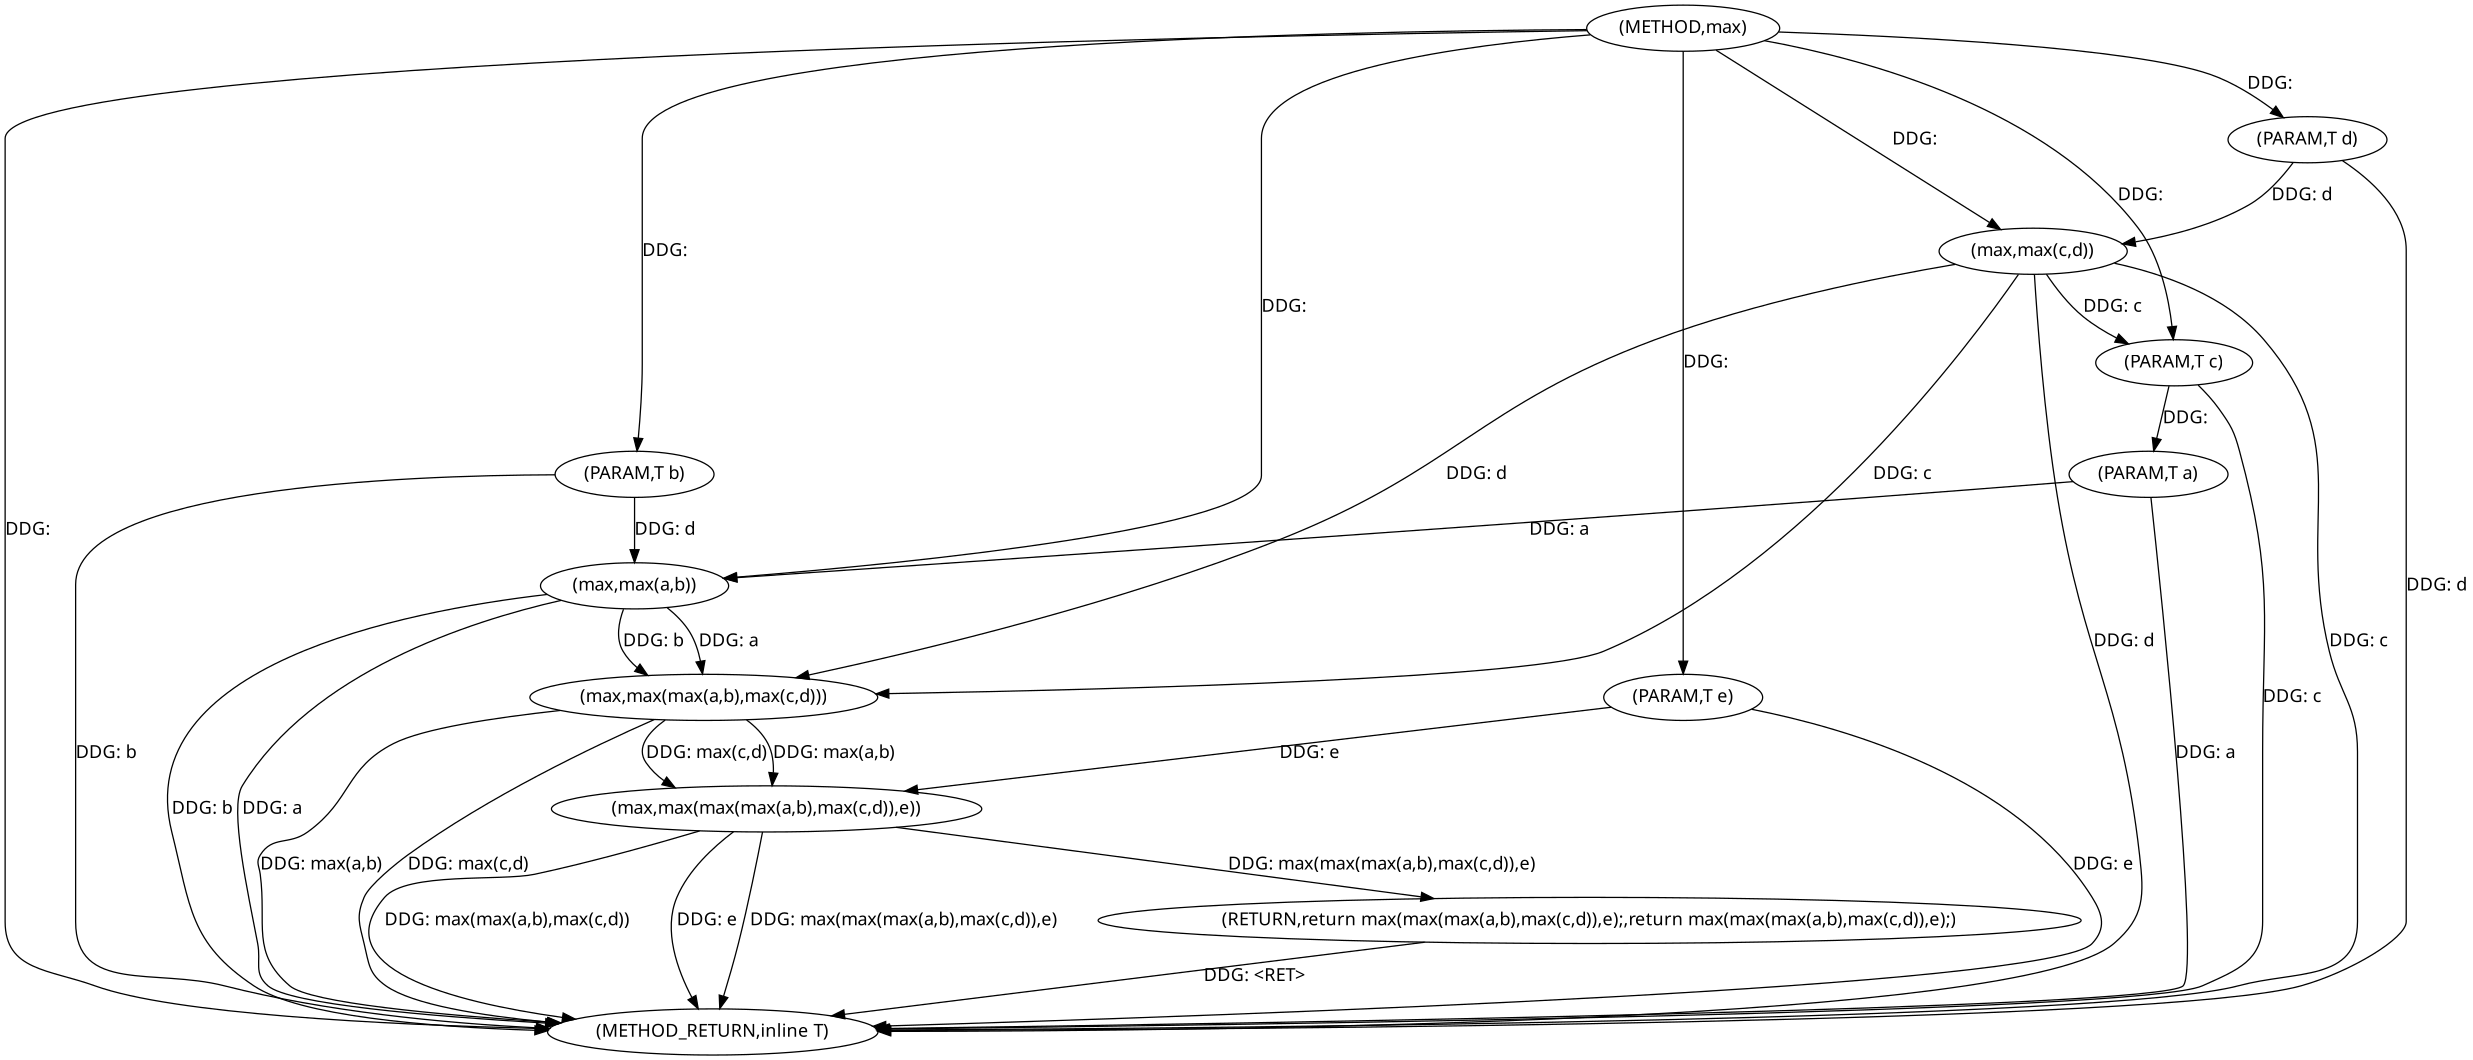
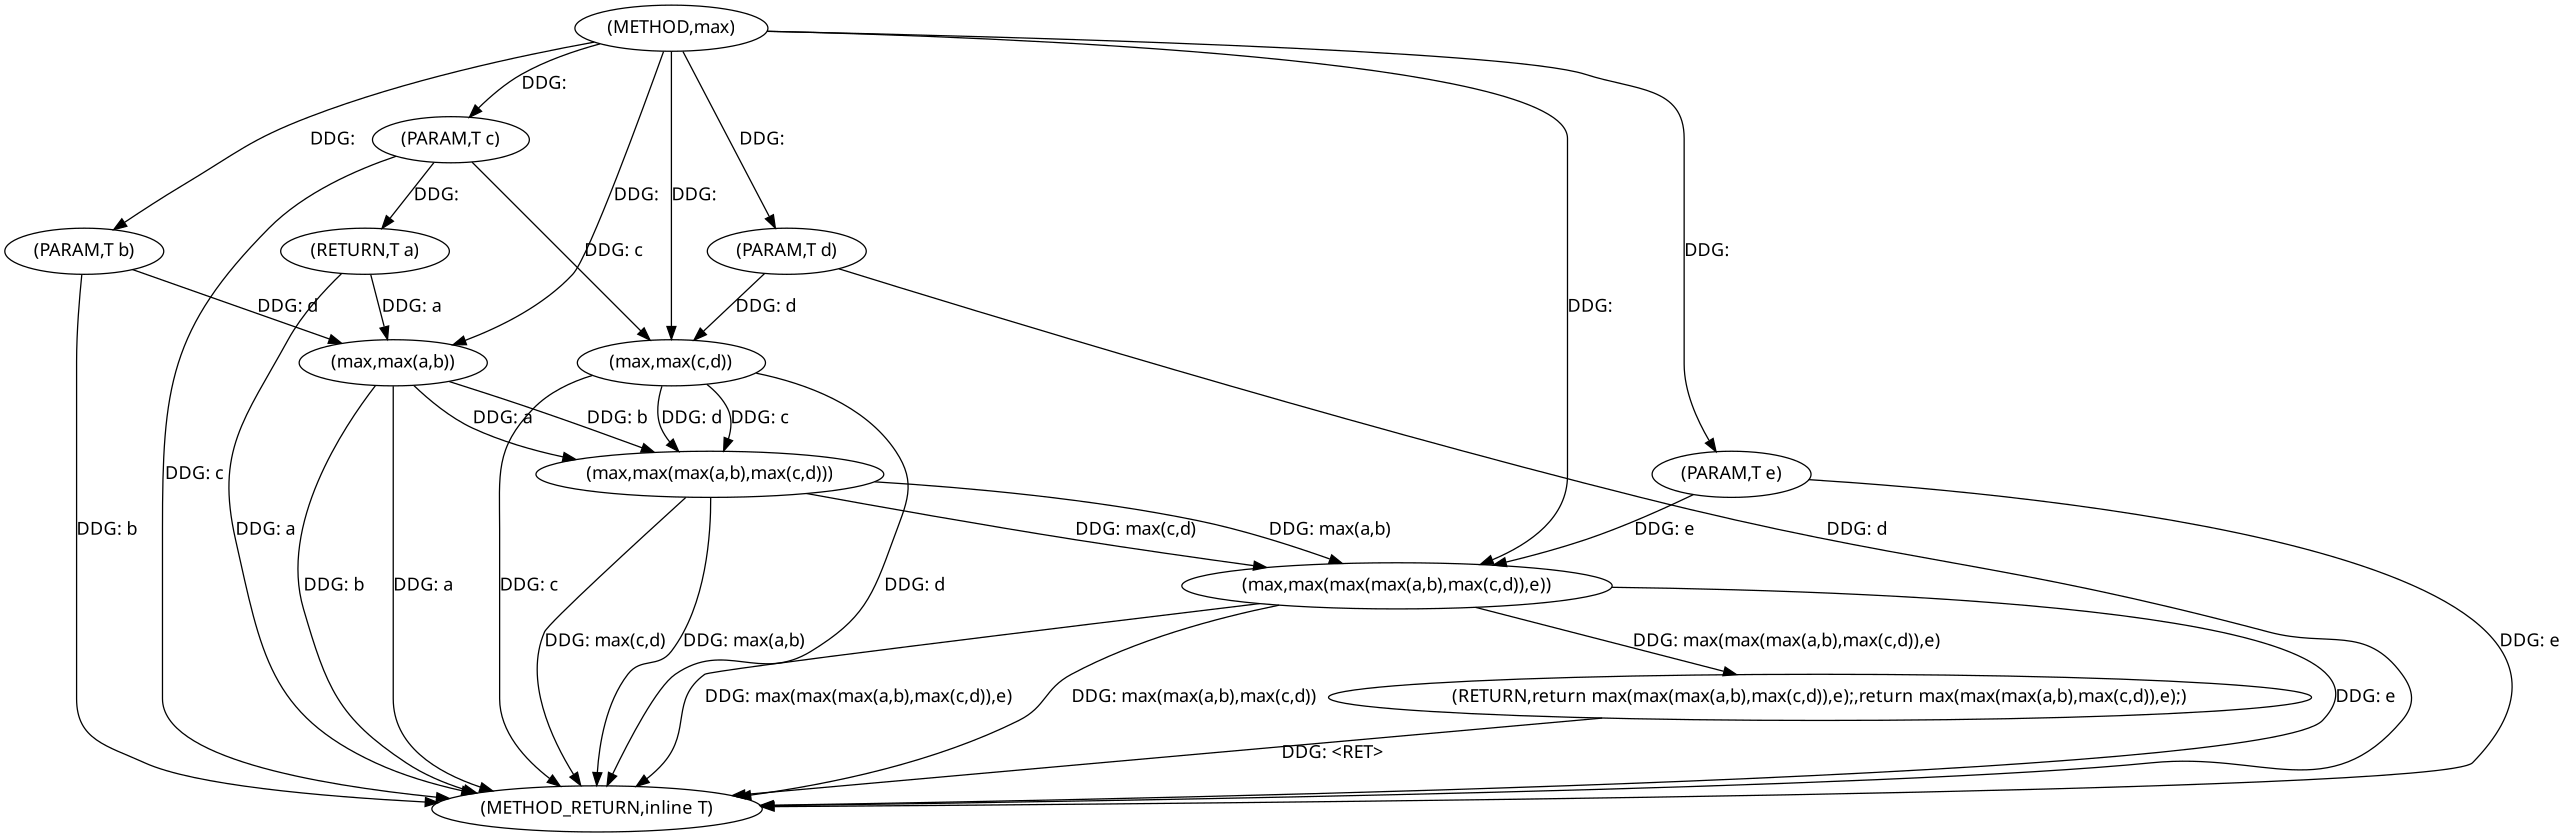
(120, 102) -> (1403, 76)
(2077, 311) -> (557, 247)
(2149, 474) -> (365, 251)
